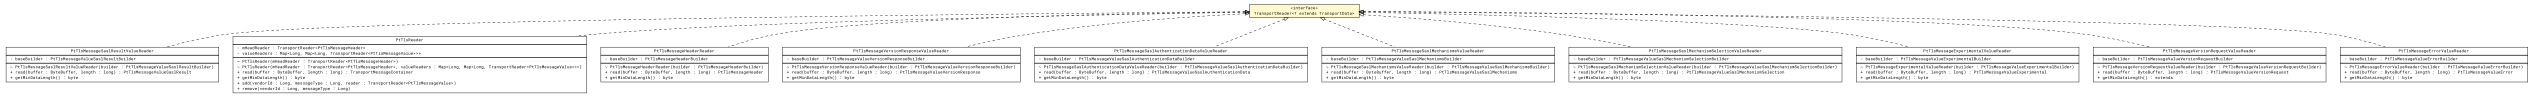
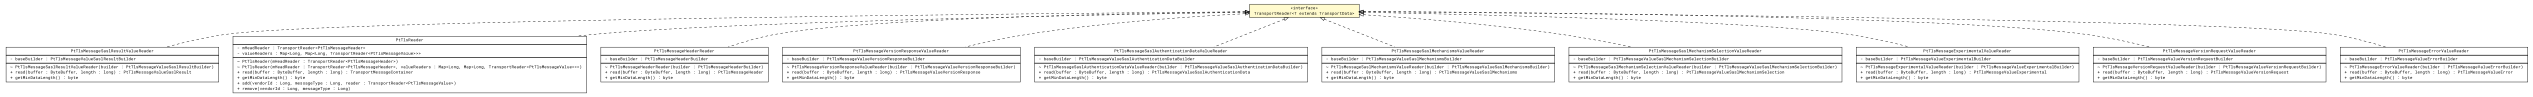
(2135, 78) -> (2132, 78)
